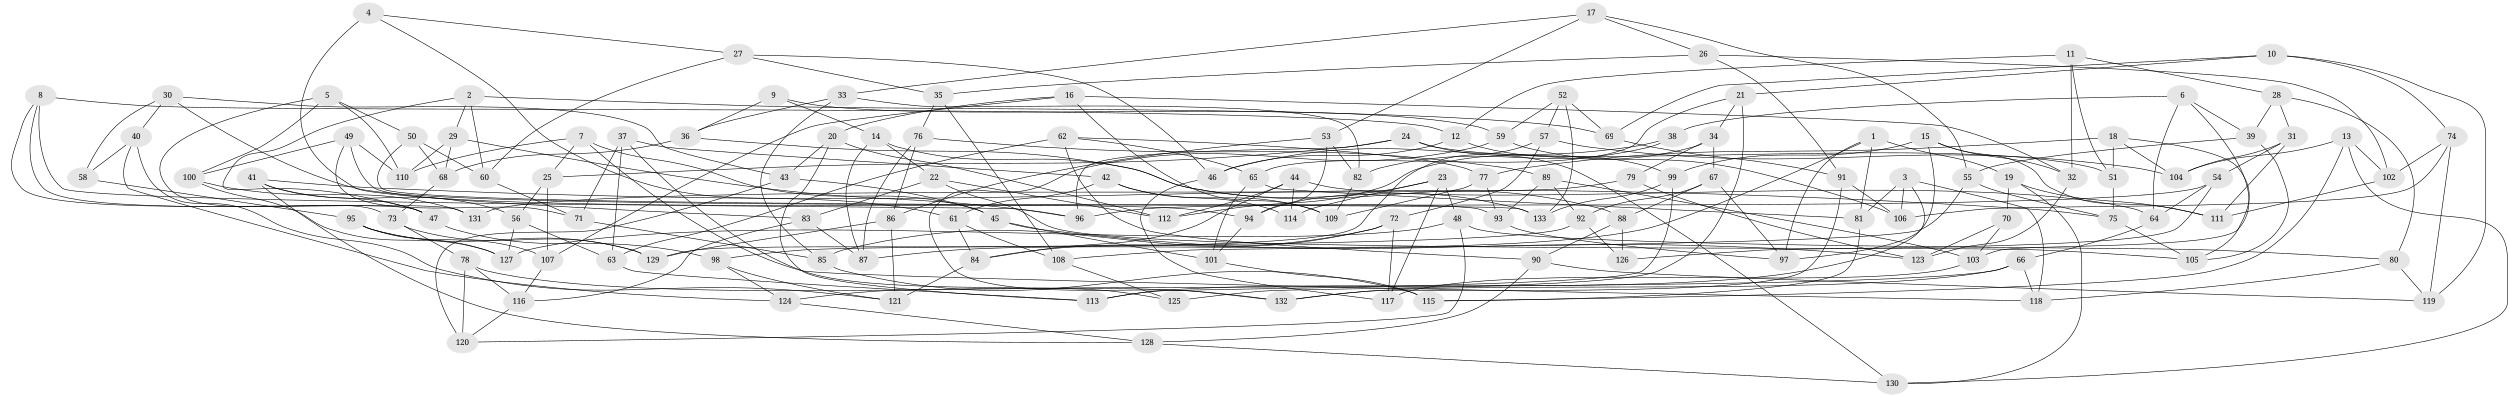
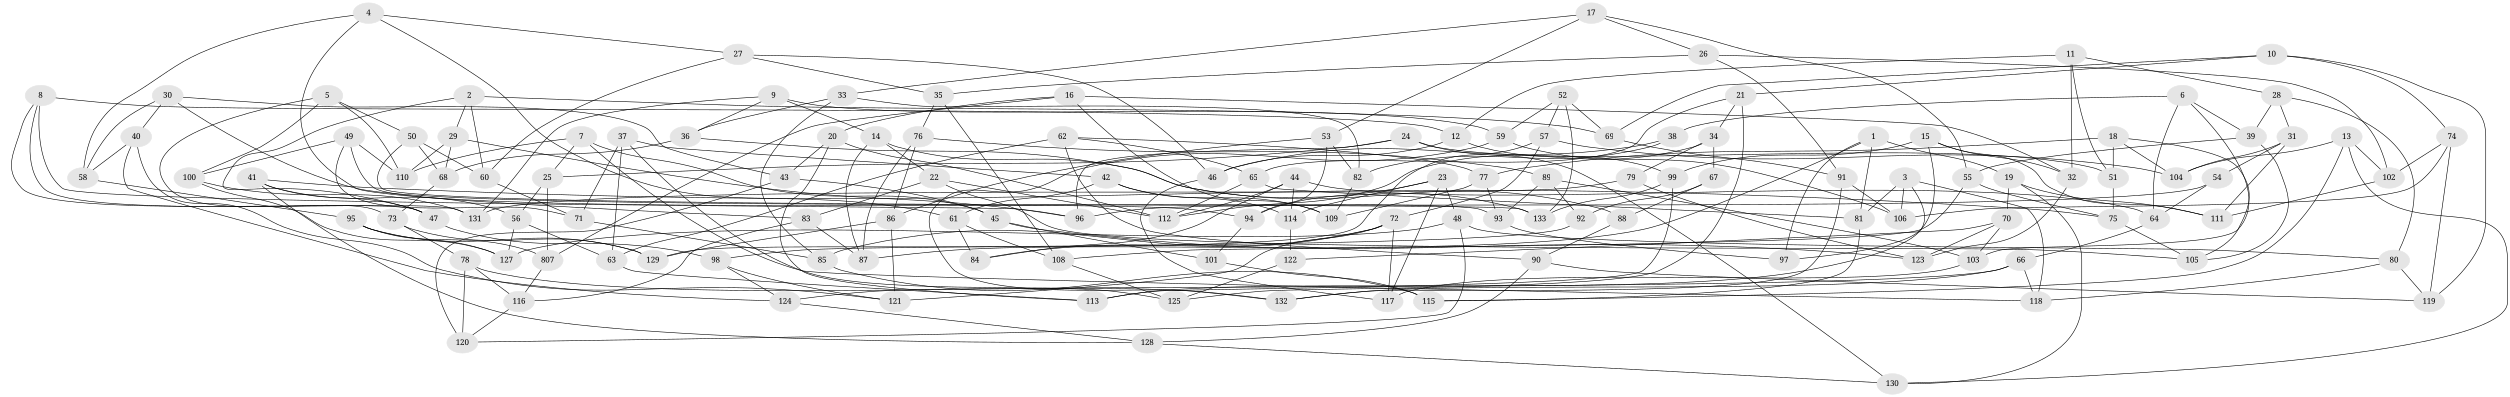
none -> (194, 56)
none -> (586, 118)
(1224, 218) -> (1209, 199)
(1753, 224) -> none
(548, 260) -> (548, 260)
none -> (1290, 260)
(1622, 260) -> none
(935, 281) -> (1255, 258)
